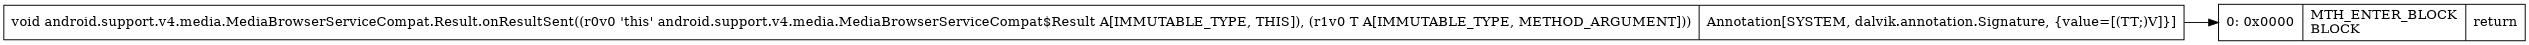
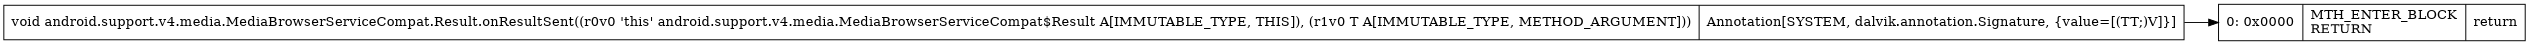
(2335, 29) -> (2342, 29)
